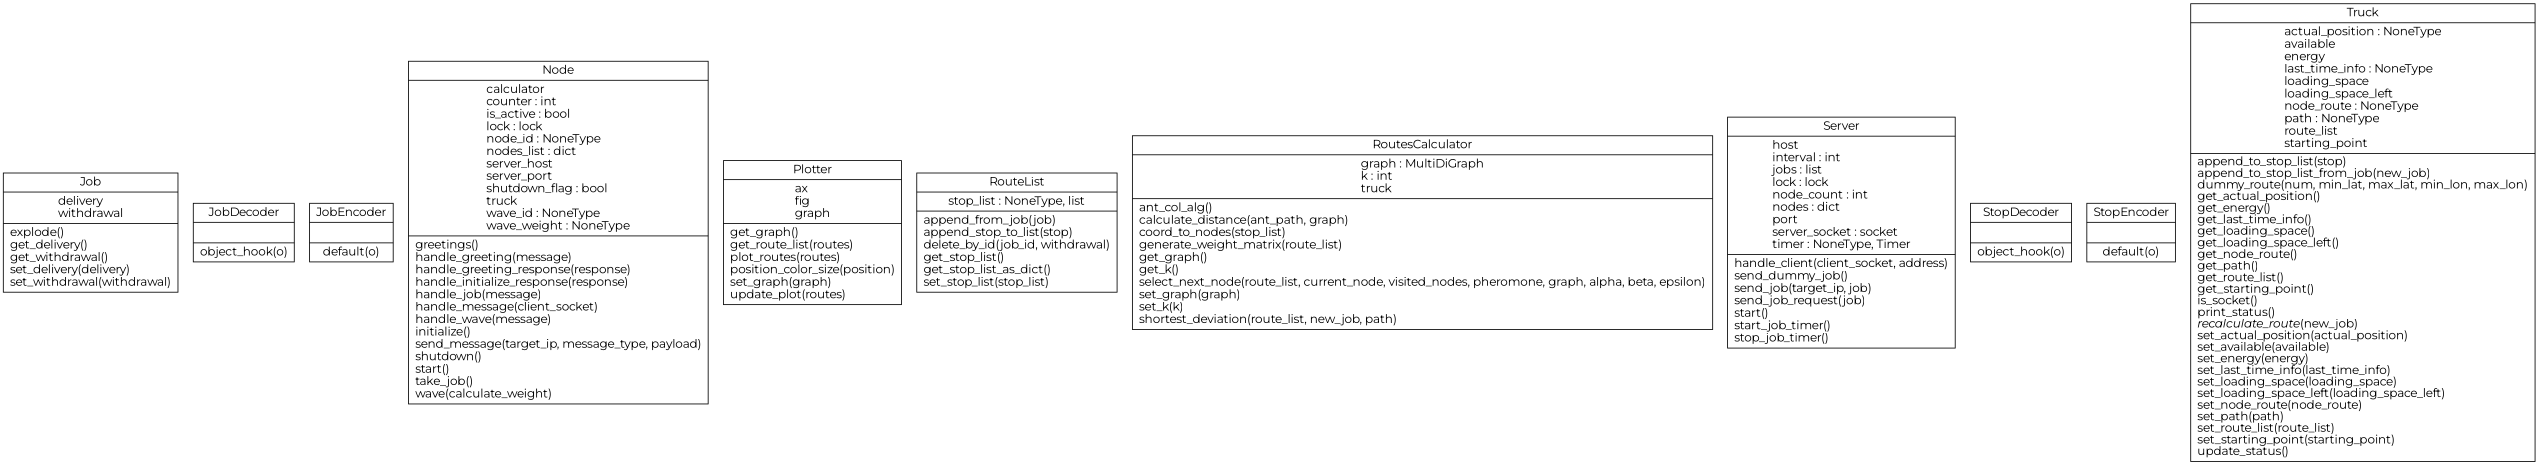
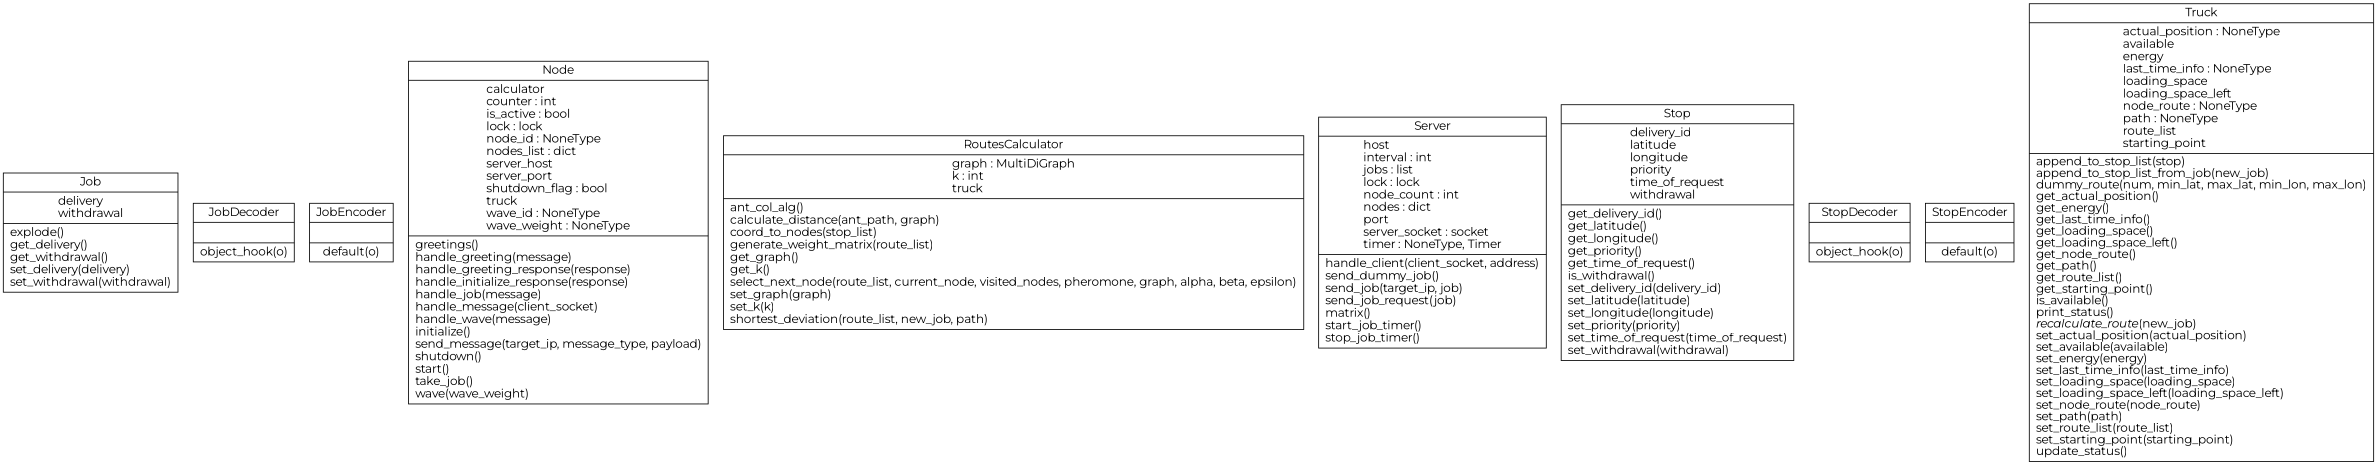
(812, 233) -> none
(1017, 233) -> none
none -> (1677, 233)
(2228, 301) -> (2072, 301)
(1752, 313) -> (1348, 313)
(484, 394) -> (472, 394)
